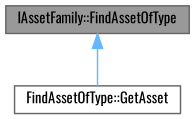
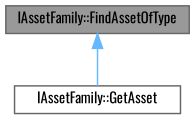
(98, 100) -> (98, 100)
